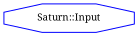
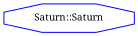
(69, 18) -> (69, 18)
